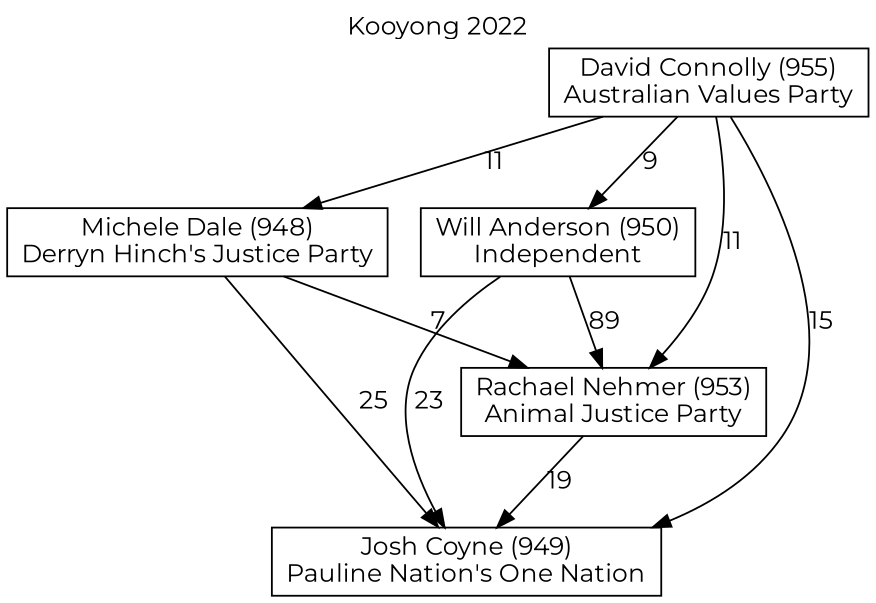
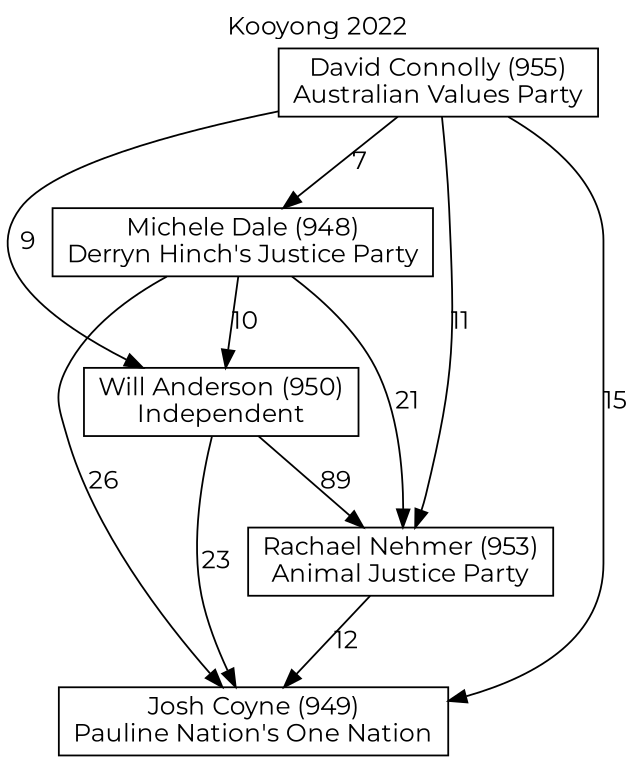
(494, 162) -> (360, 162)
none -> (233, 313)
(439, 322) -> (408, 402)
(374, 402) -> (104, 482)
(560, 482) -> (347, 642)
